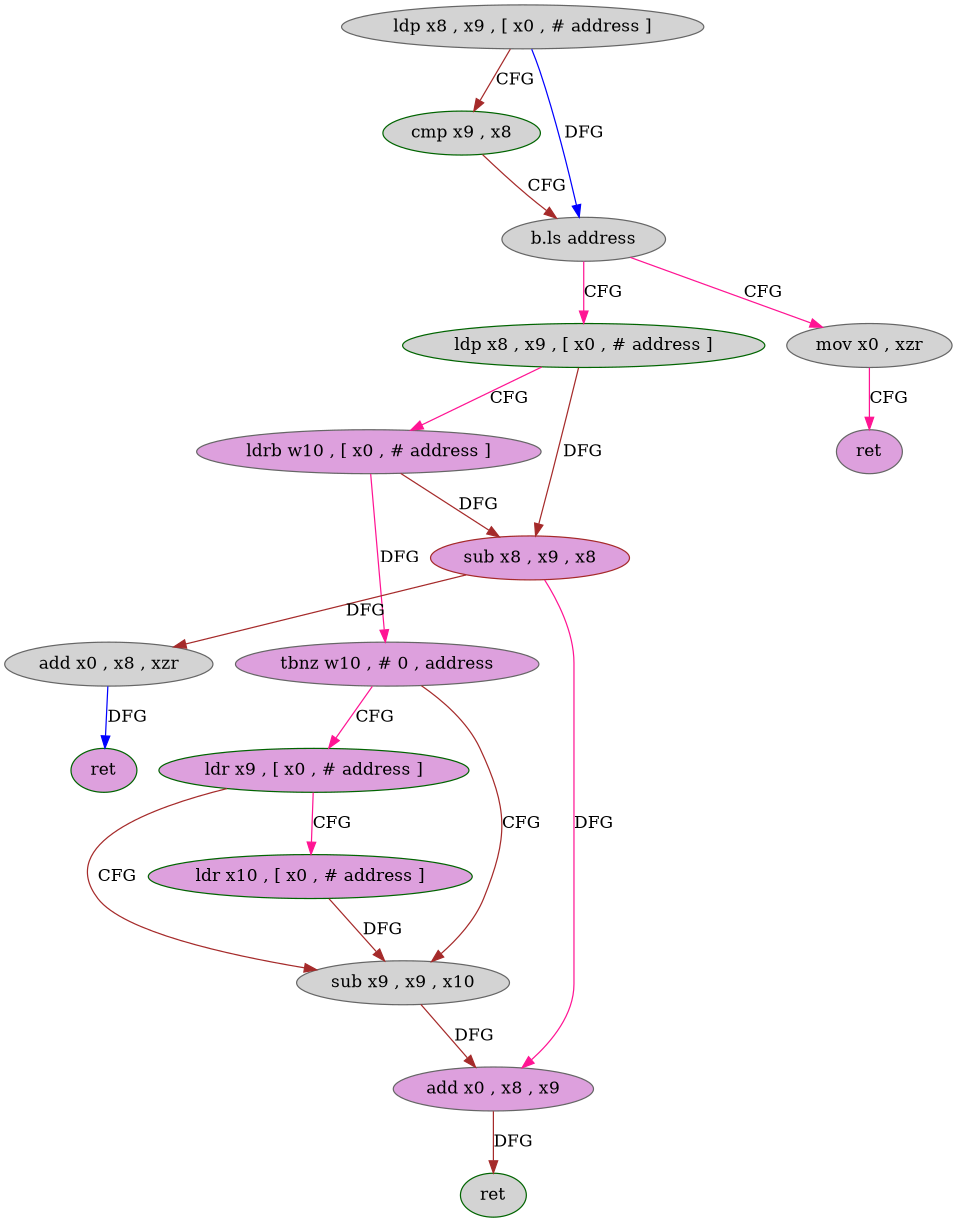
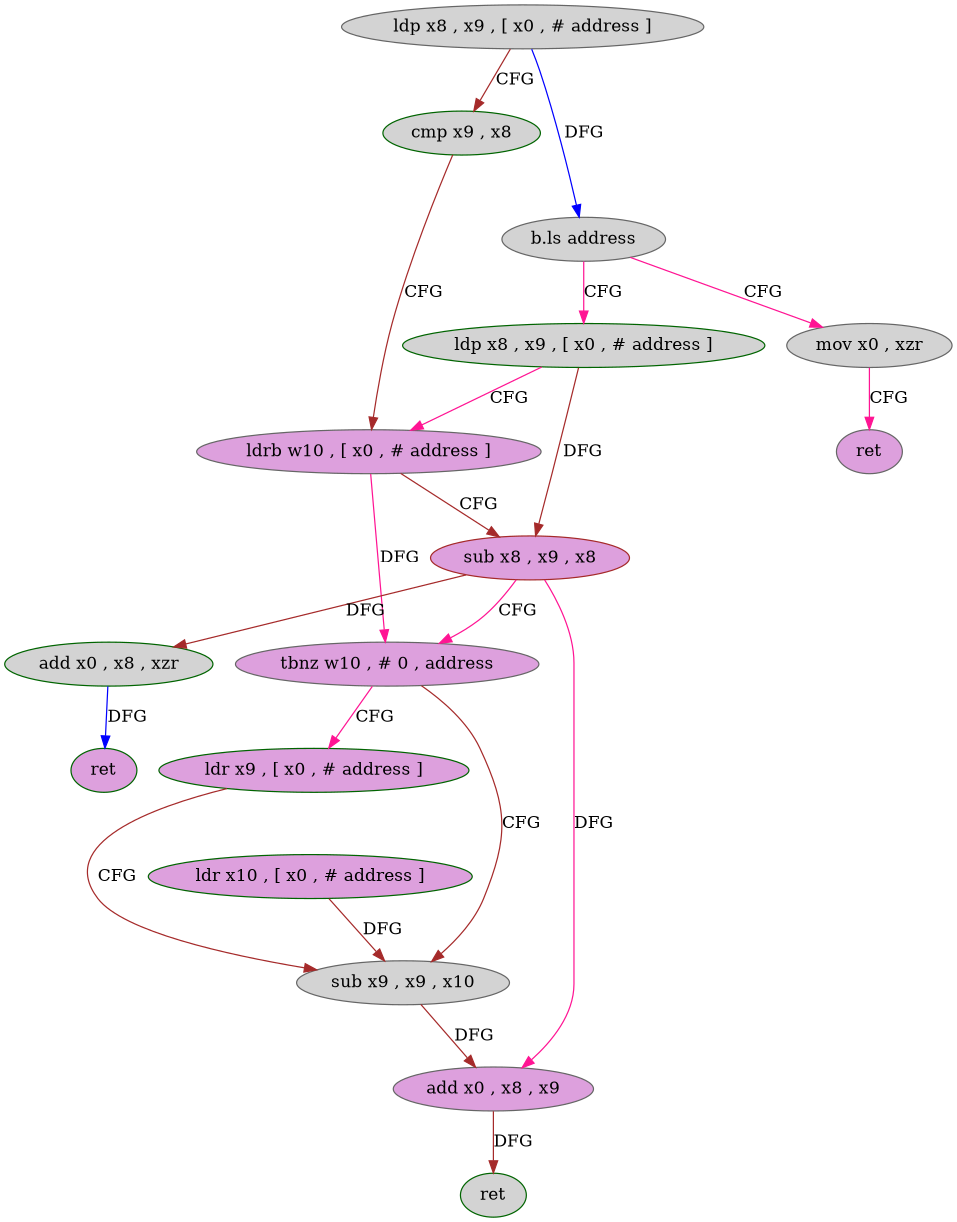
(514, 183) -> (404, 284)
(479, 505) -> (479, 505)
none -> (487, 613)
(109, 664) -> (109, 664)
(312, 817) -> none
